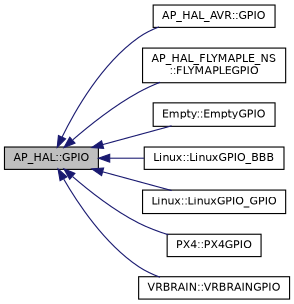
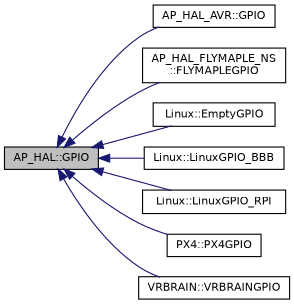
(214, 115) -> (214, 115)
(214, 202) -> (214, 202)
